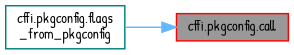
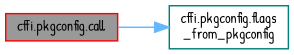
(143, 27) -> (136, 27)
